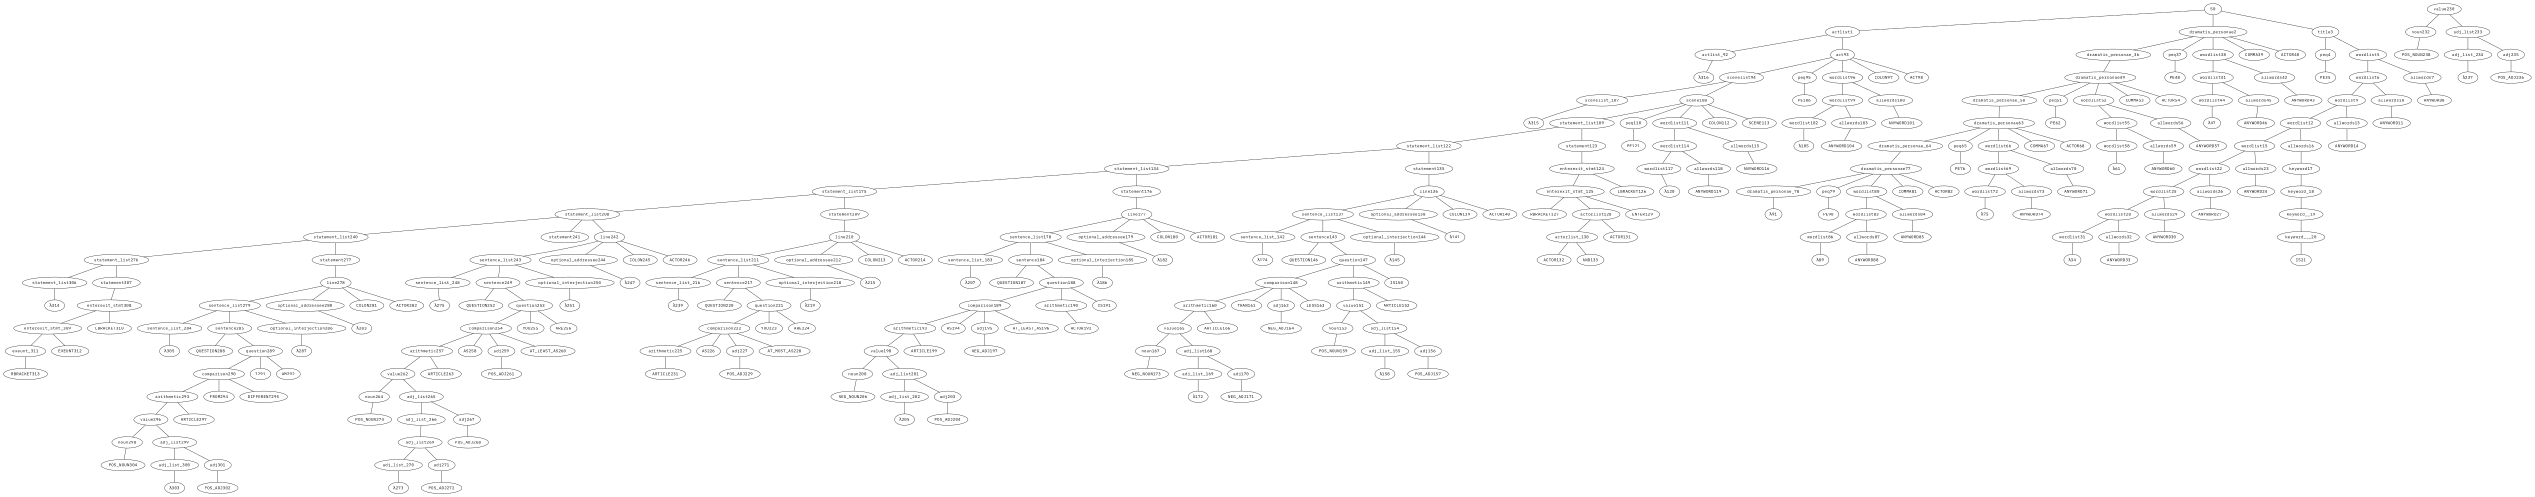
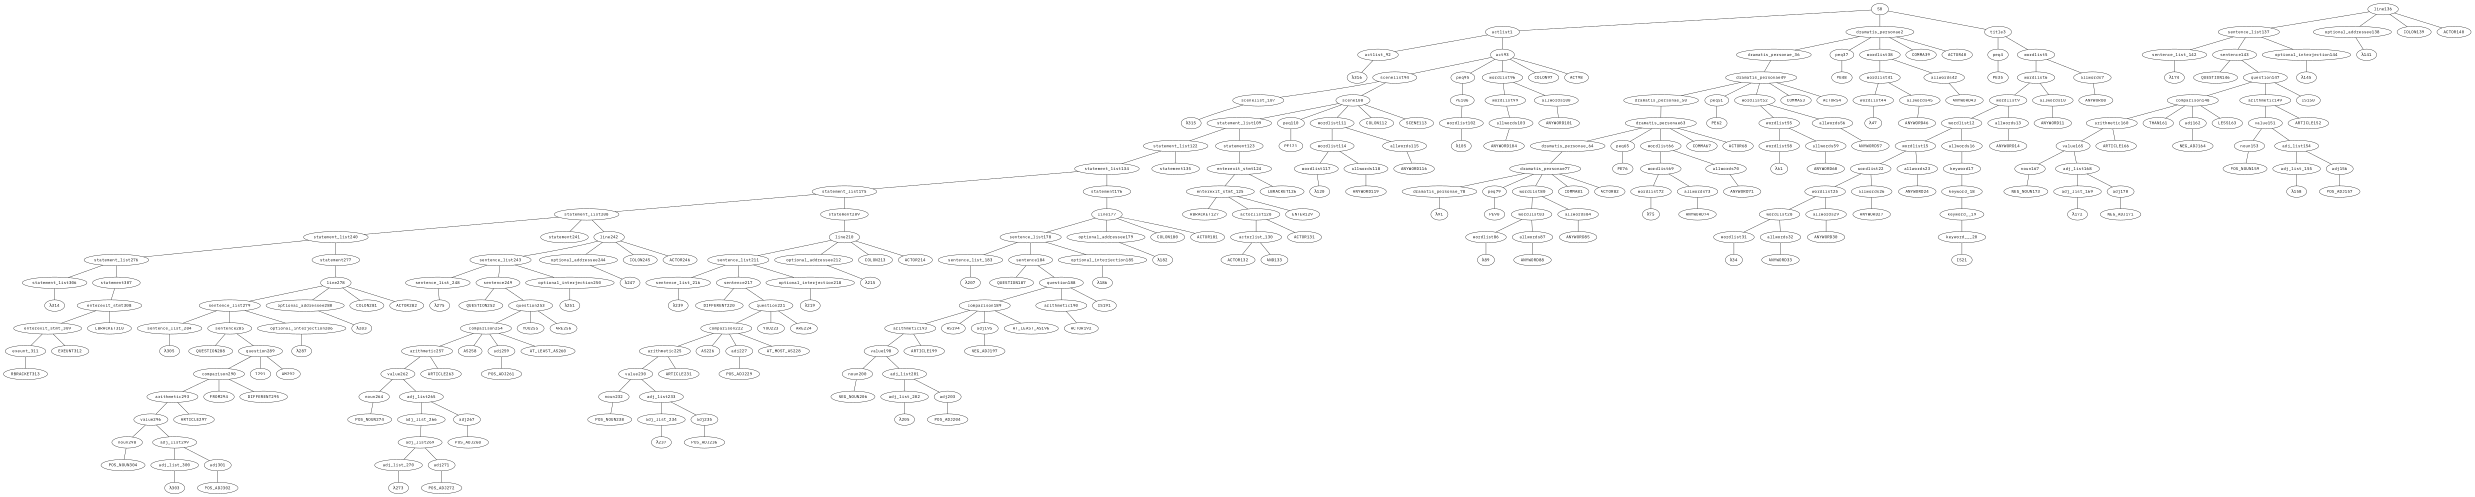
(1823, 112) -> (1462, 112)
(1429, 180) -> none
(719, 306) -> (719, 306)
none -> (650, 363)
